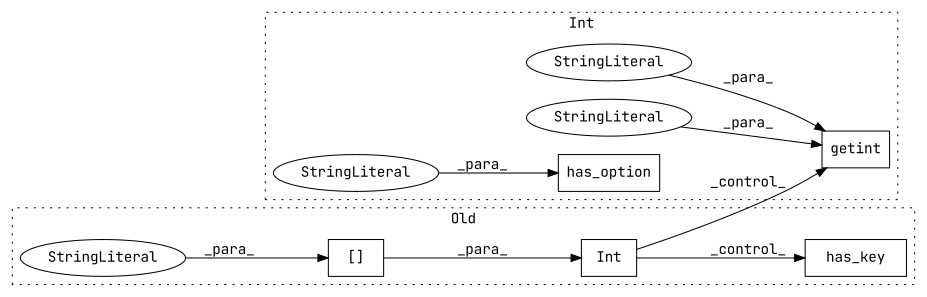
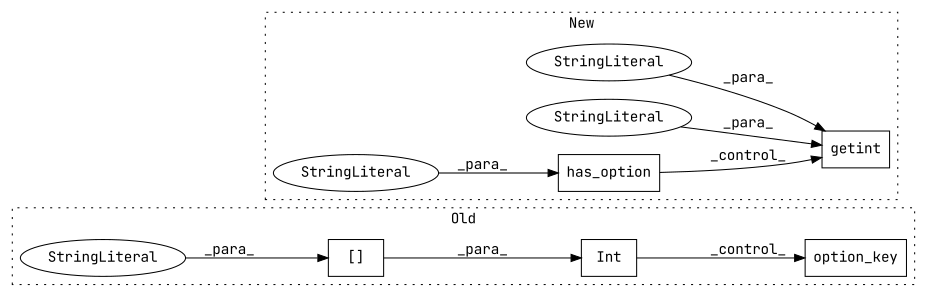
(582, 24) -> (582, 24)
(729, 216) -> (736, 169)
(856, 258) -> (856, 258)
